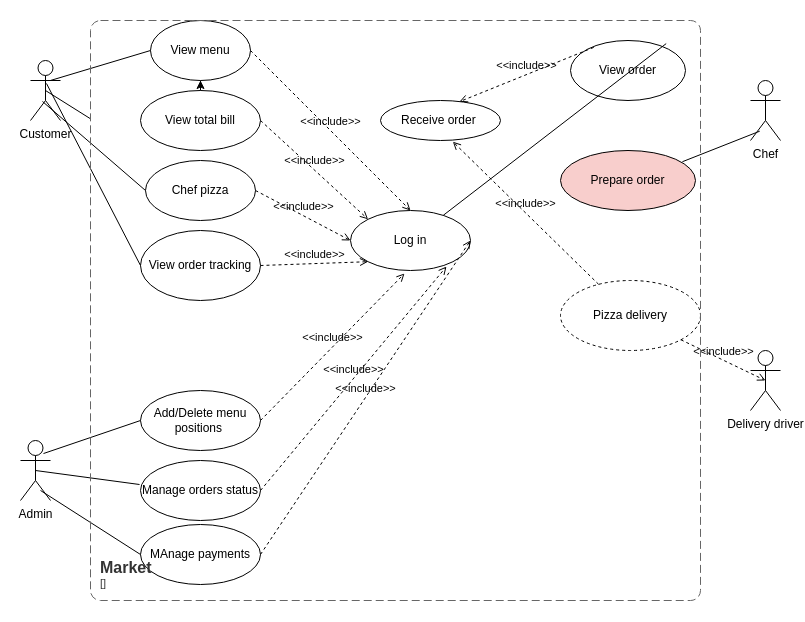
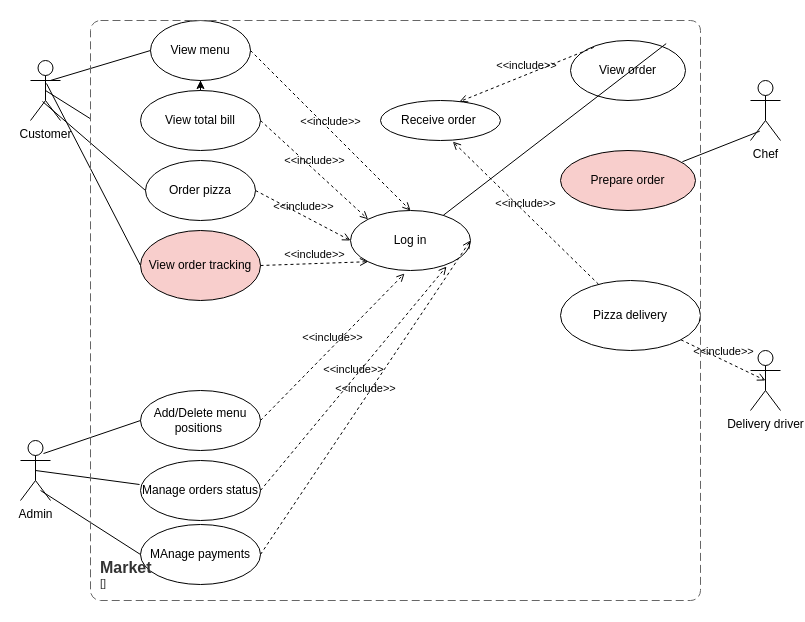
(201, 191) -> (201, 191)
(201, 266) -> (201, 266)
(631, 316) -> (631, 316)
